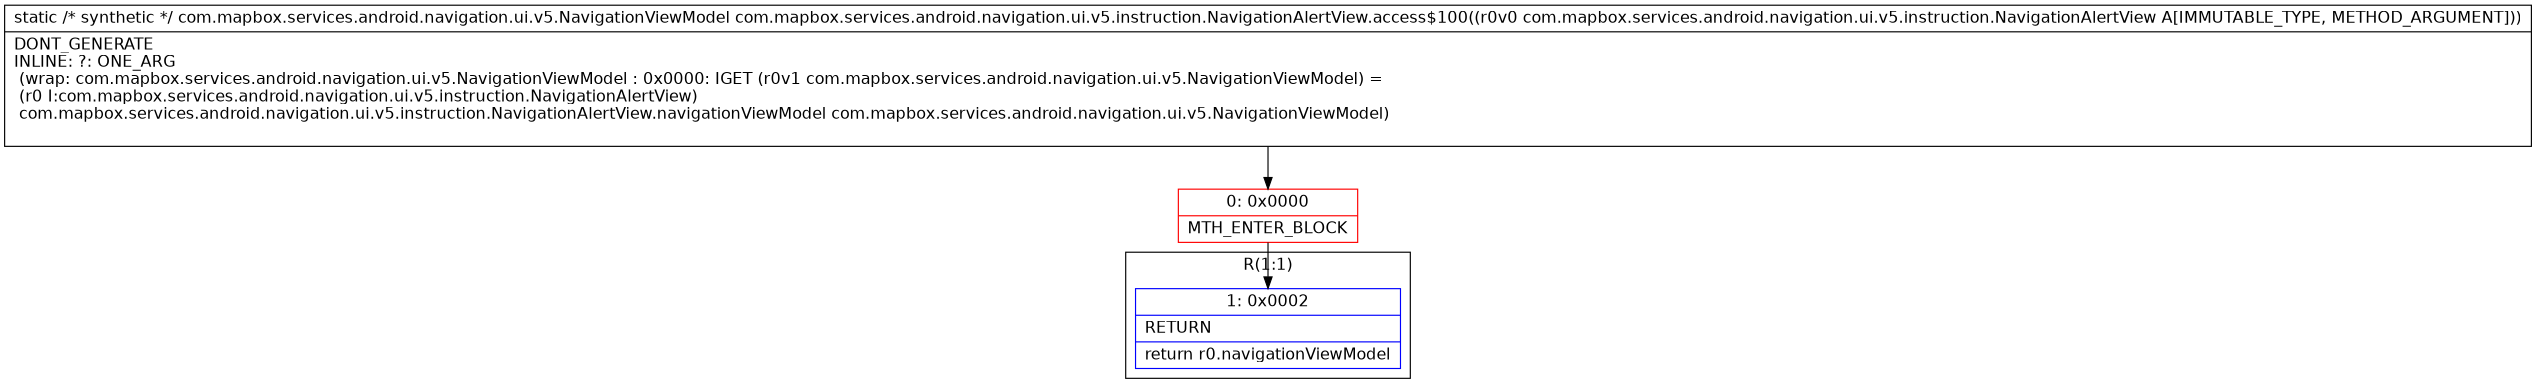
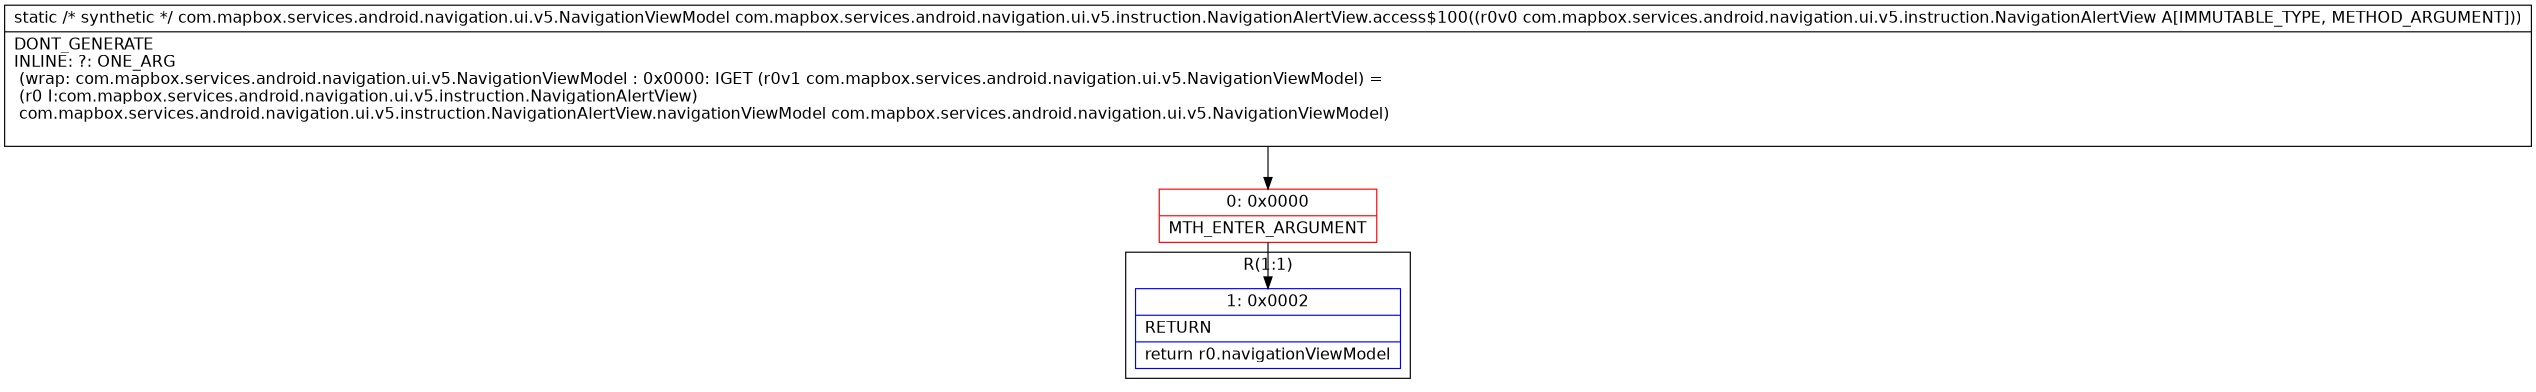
(1268, 228) -> (1268, 228)
